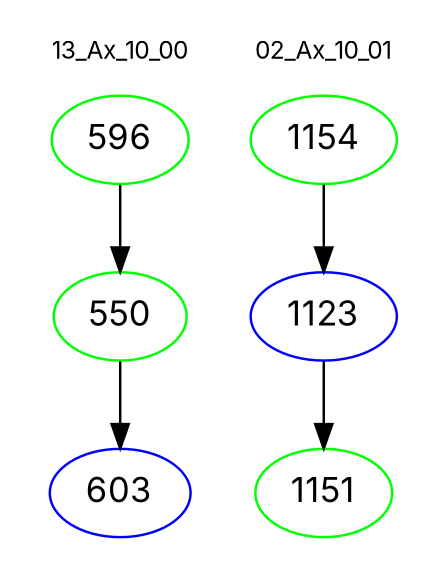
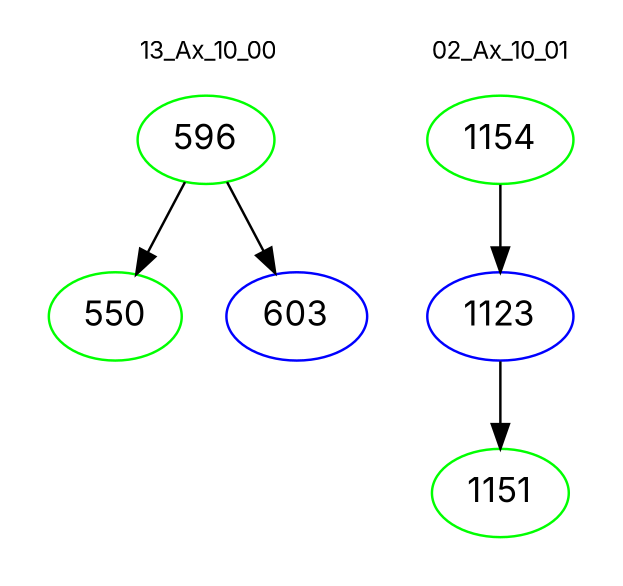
(120, 393) -> (245, 217)
